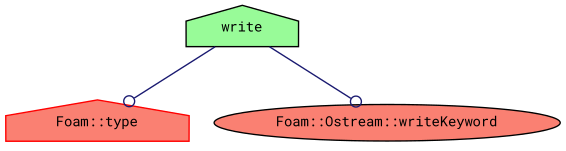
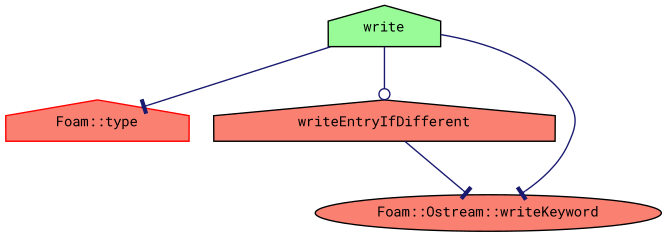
(175, 72) -> (239, 76)
(310, 73) -> (556, 86)
none -> (384, 123)
